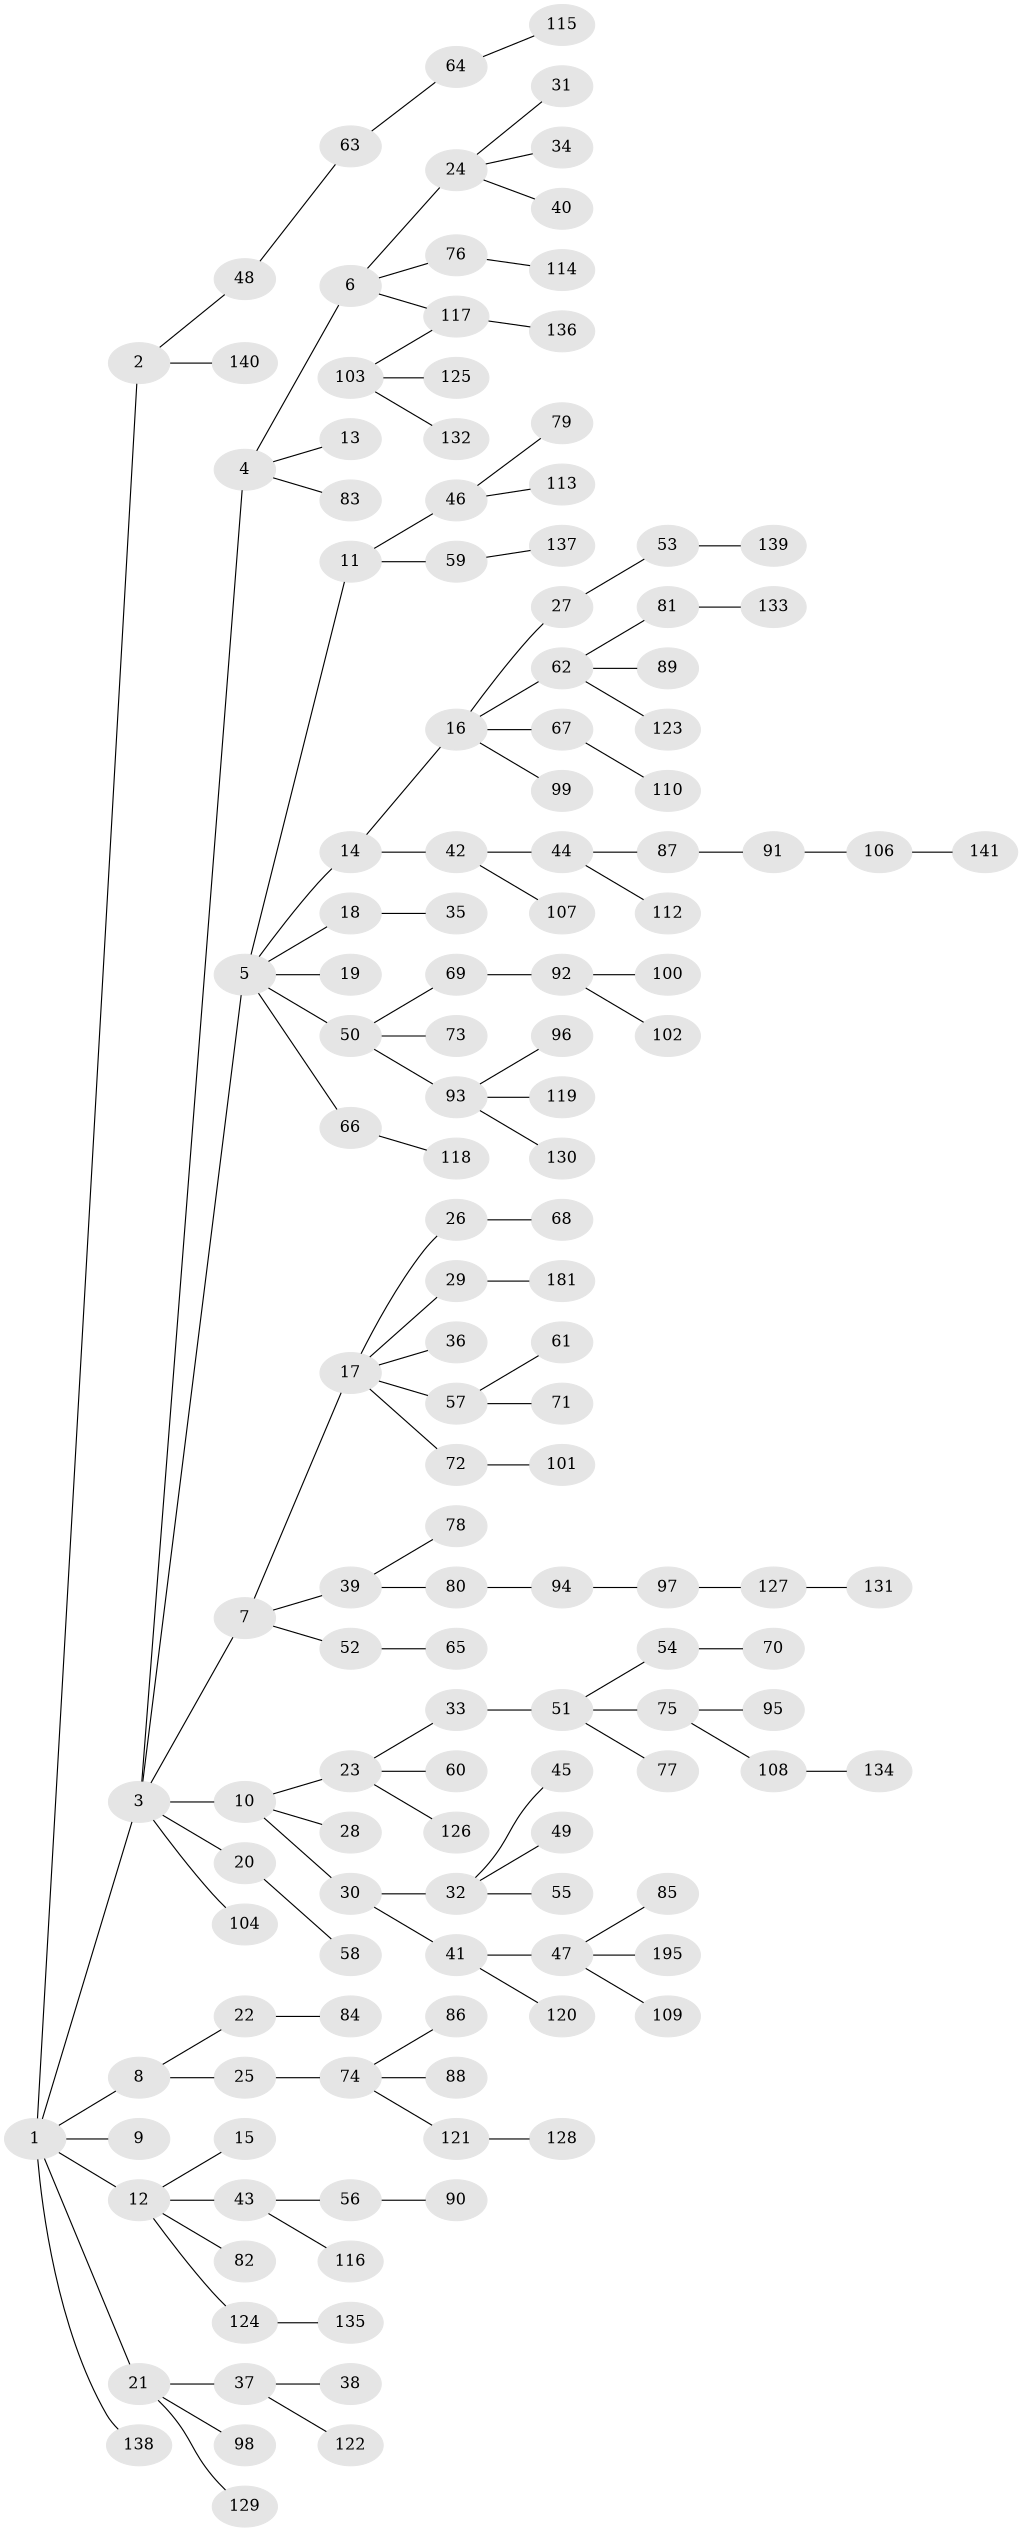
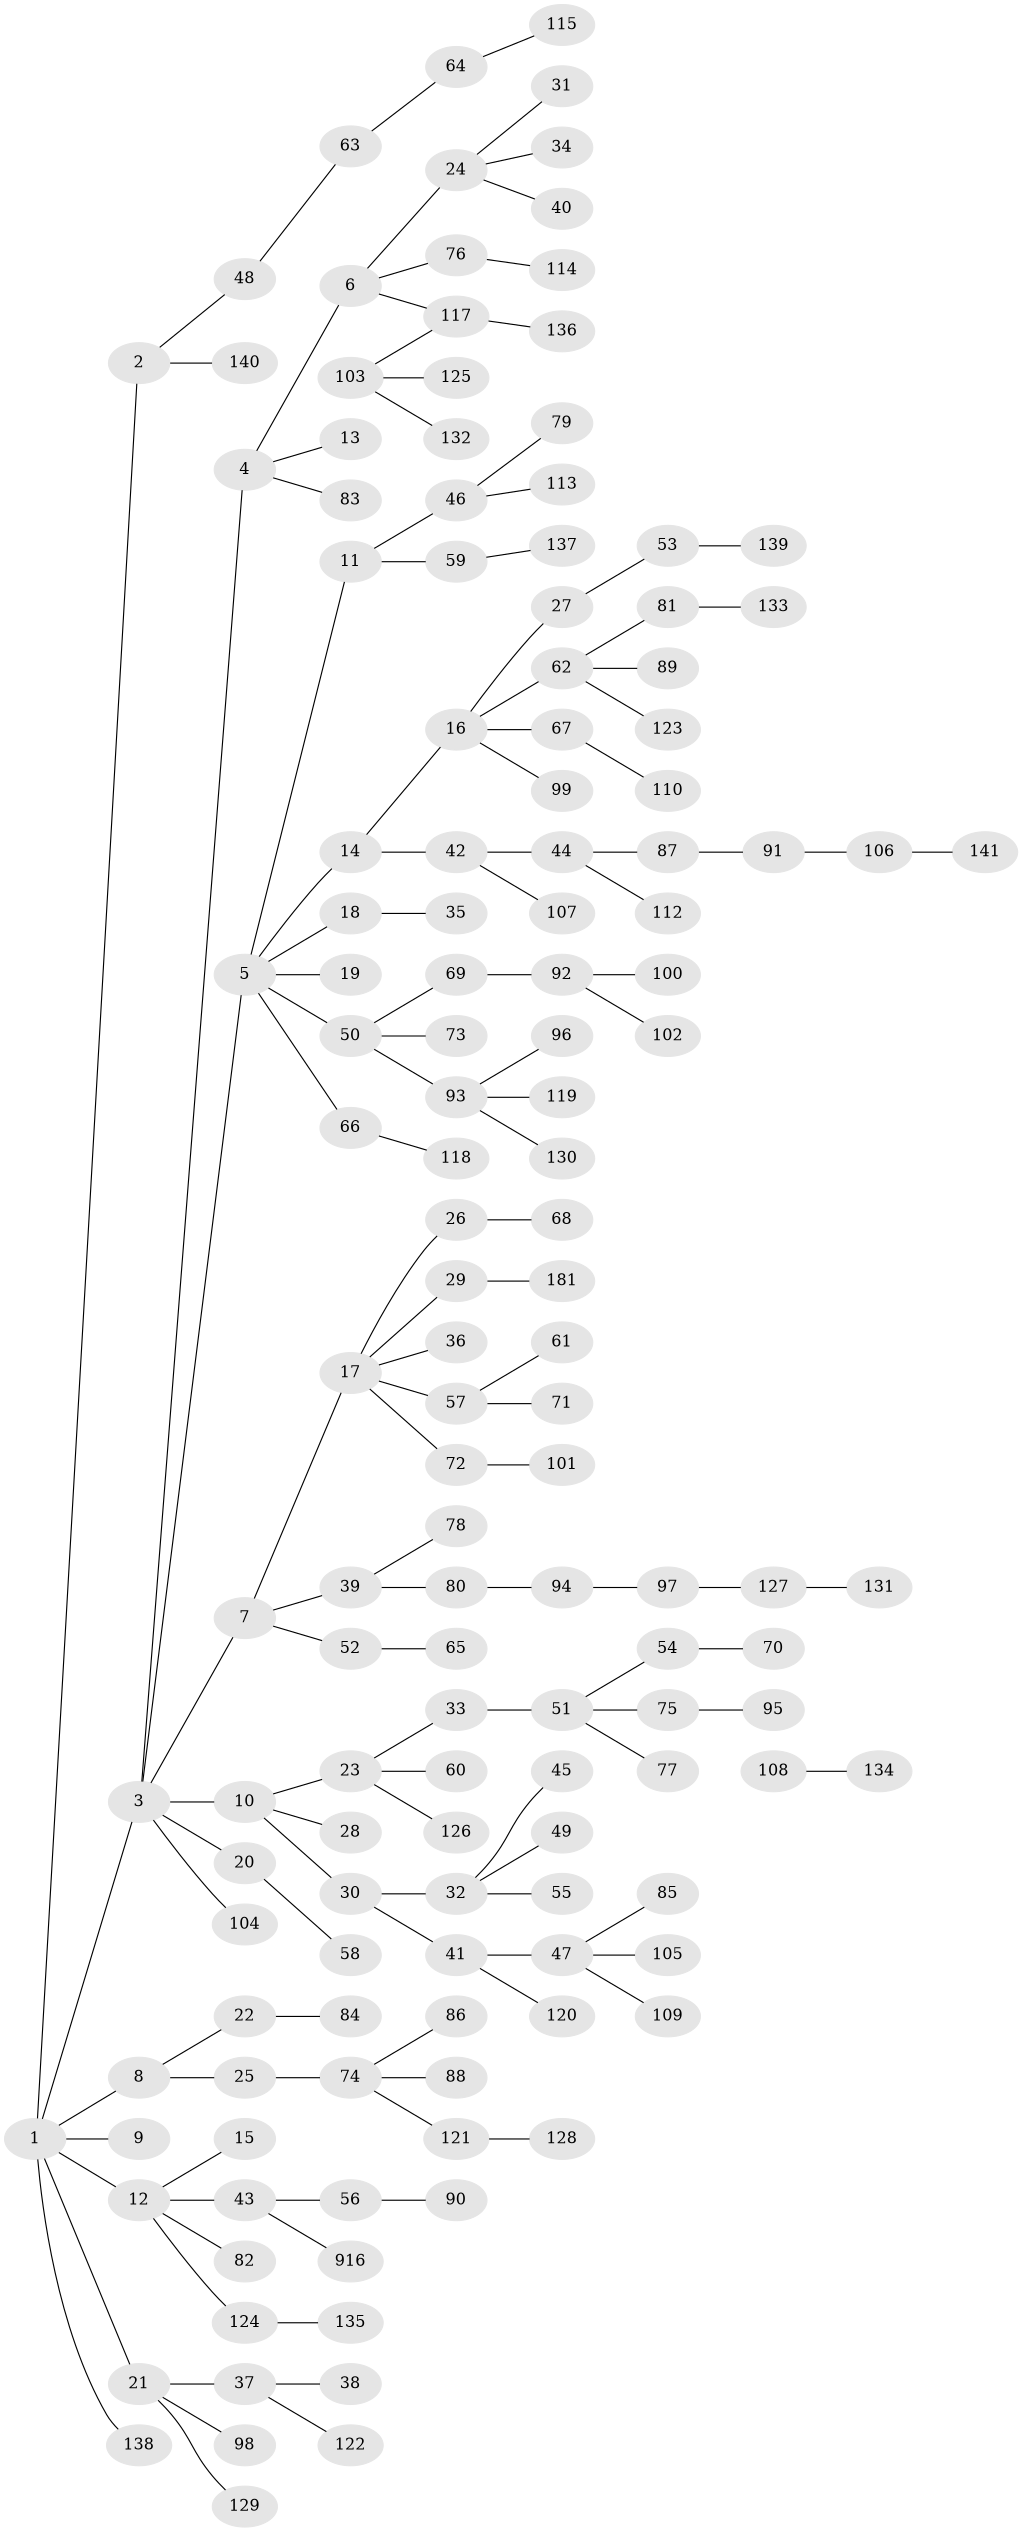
(720, 1740) -> none
(668, 1955) -> (668, 1955)
(351, 2262) -> (351, 2262)
